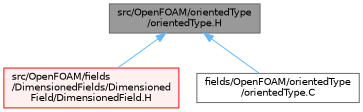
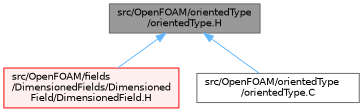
(278, 88) -> (278, 88)
